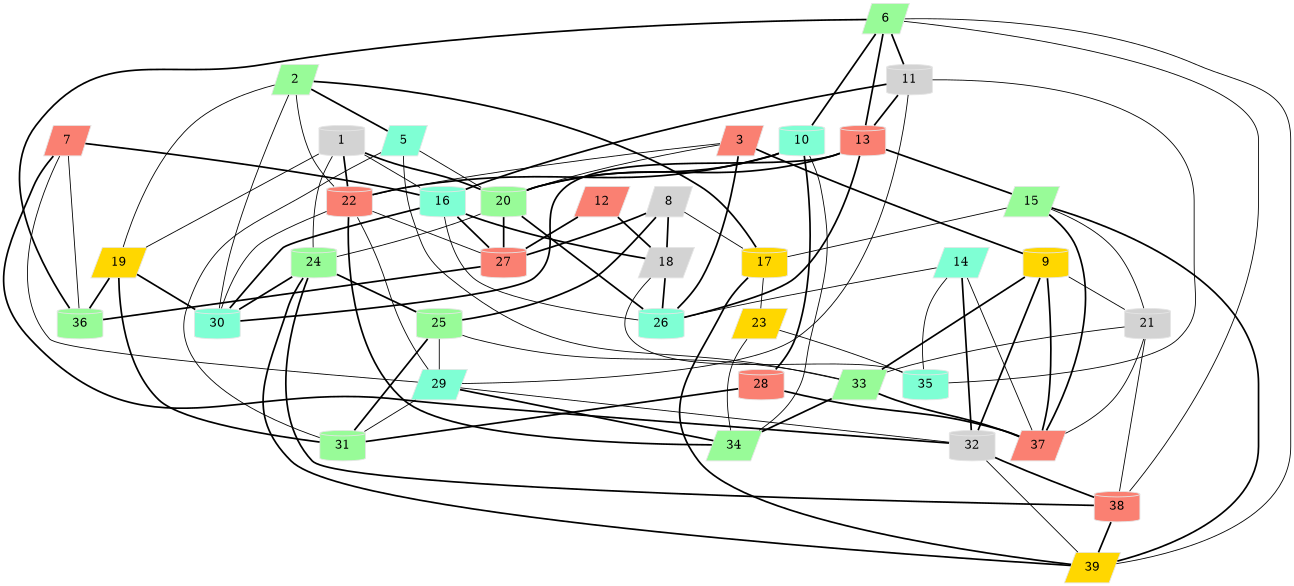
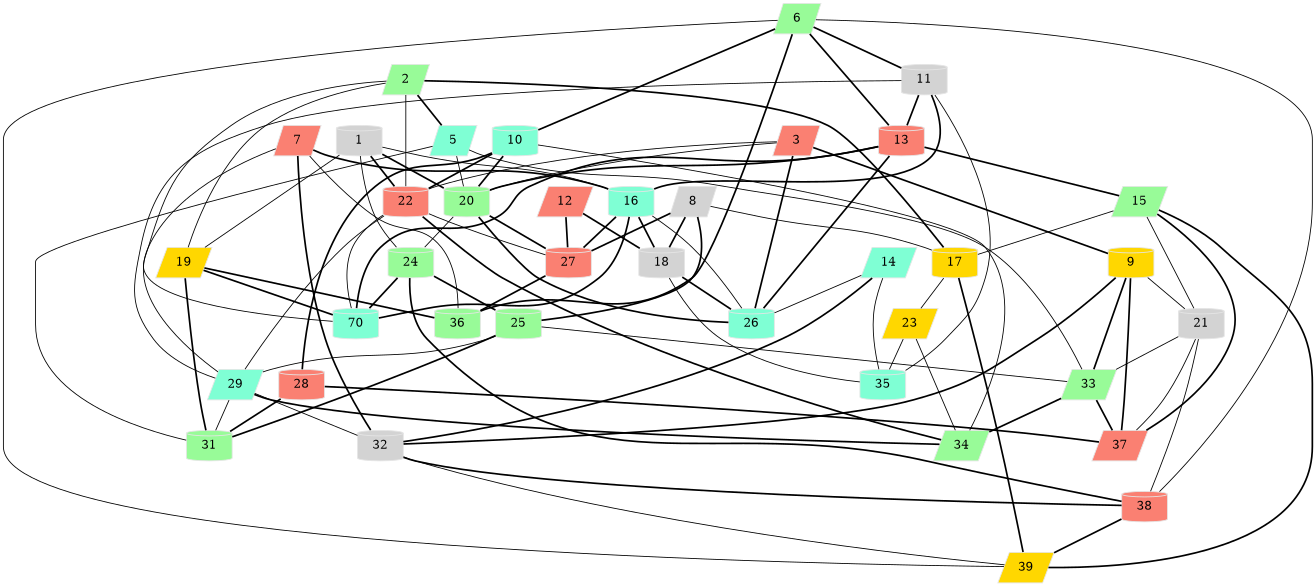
(666, 263) -> (662, 263)
(217, 324) -> (356, 324)
(1000, 354) -> none
(579, 523) -> none
